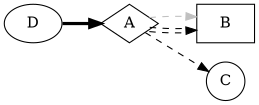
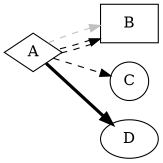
(76, 24) -> (75, 90)
